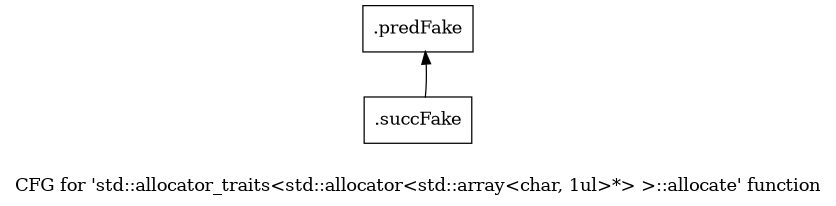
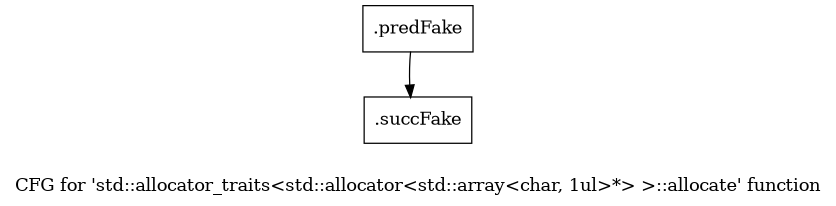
(426, 81) -> (410, 68)
